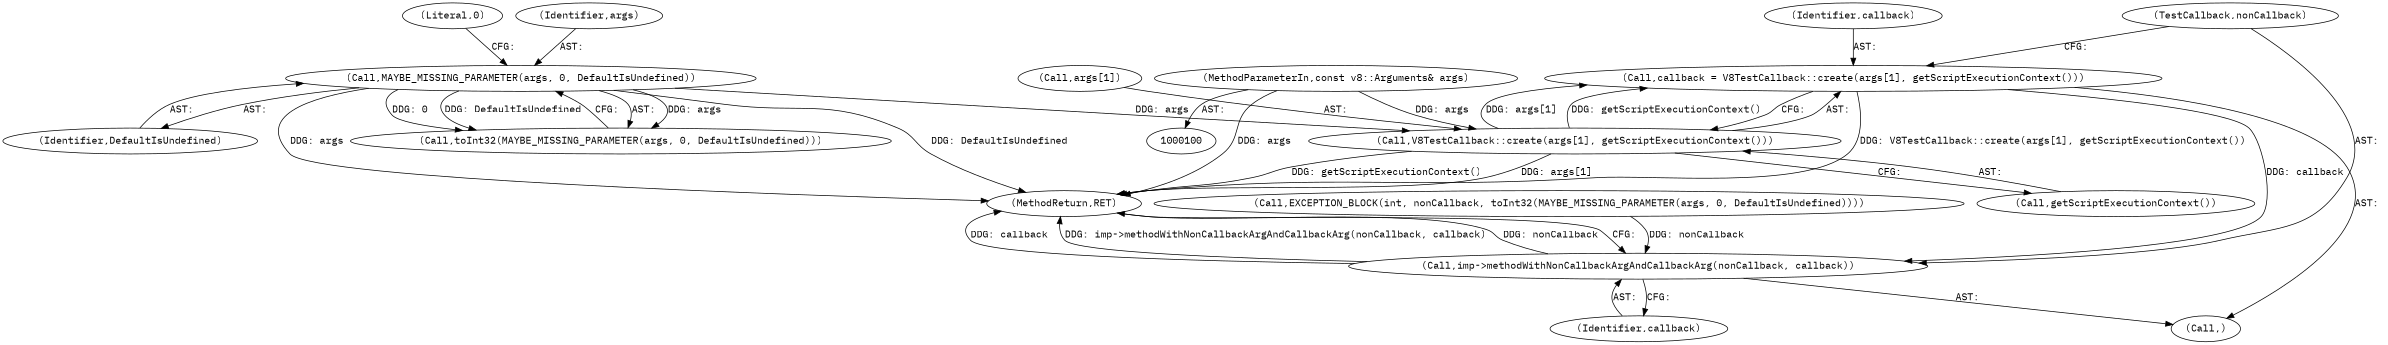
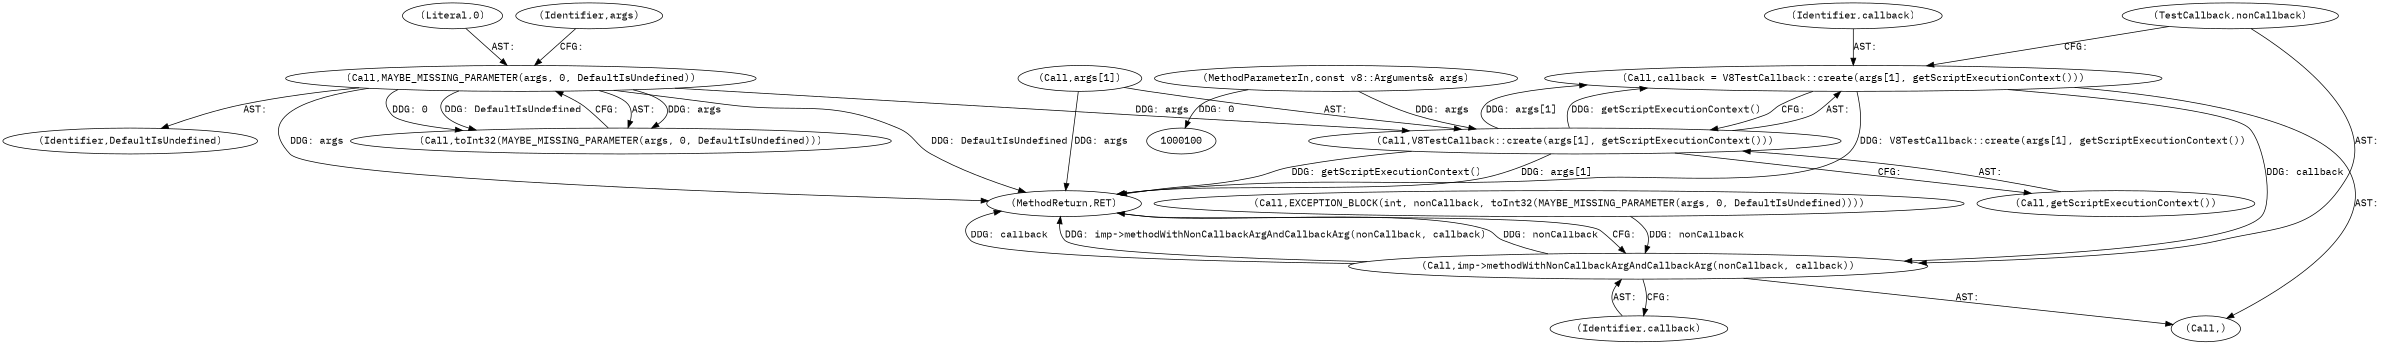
(506, 47) -> (506, 47)
(575, 47) -> (575, 47)
(213, 93) -> none
(1217, 110) -> (1217, 110)
(1217, 158) -> (1072, 137)
